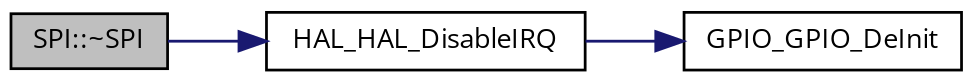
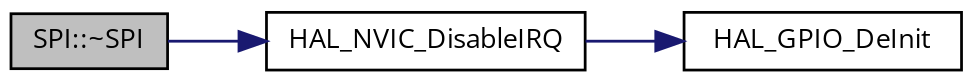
(426, 41) -> (426, 41)
(823, 41) -> (823, 41)
